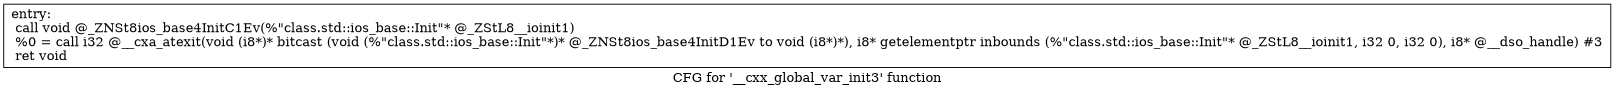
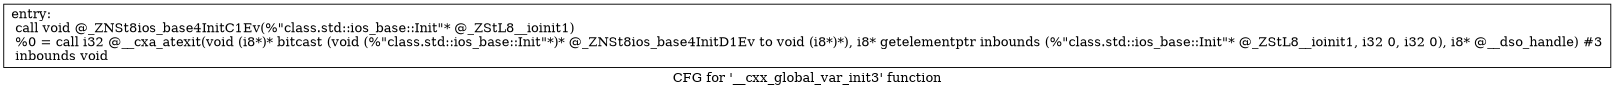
(40, 56) -> (60, 56)
